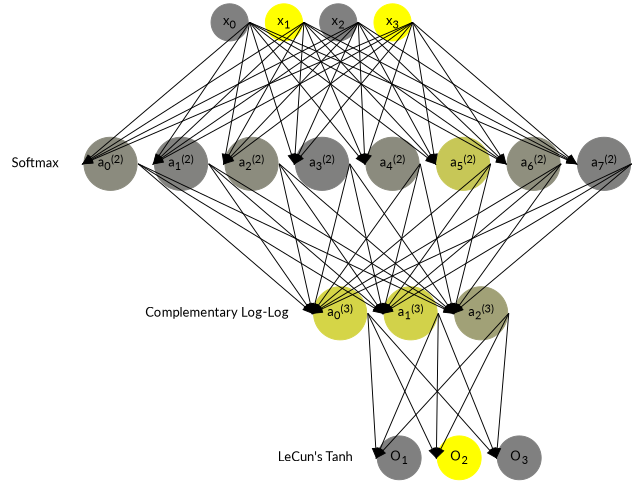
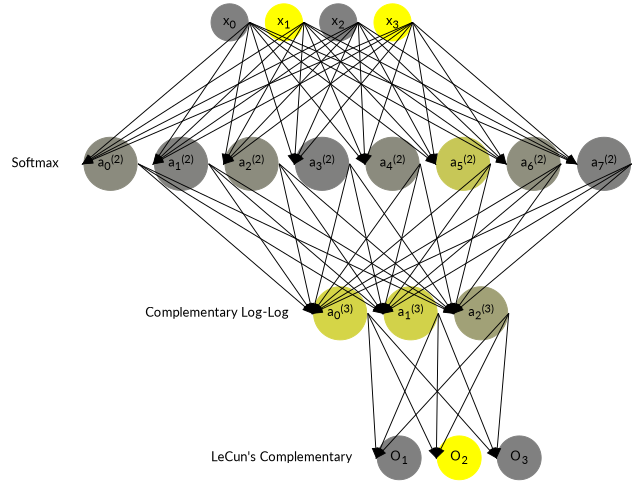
(315, 458) -> (282, 458)
